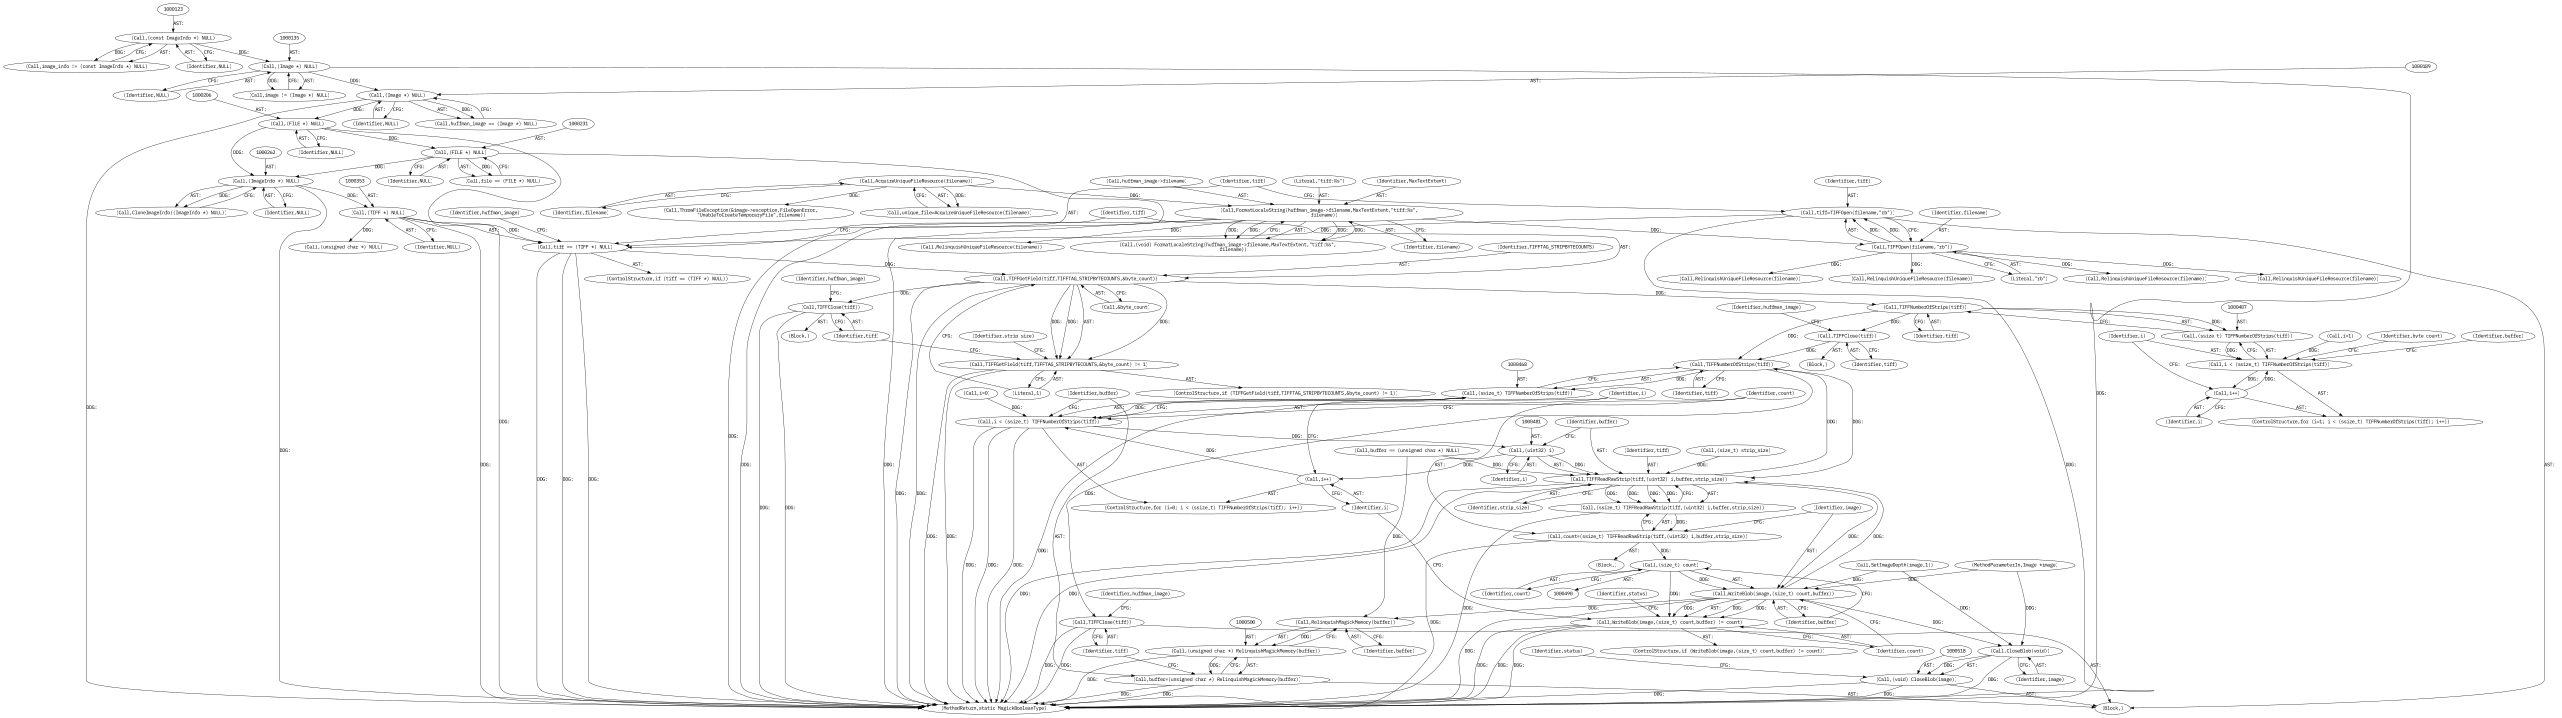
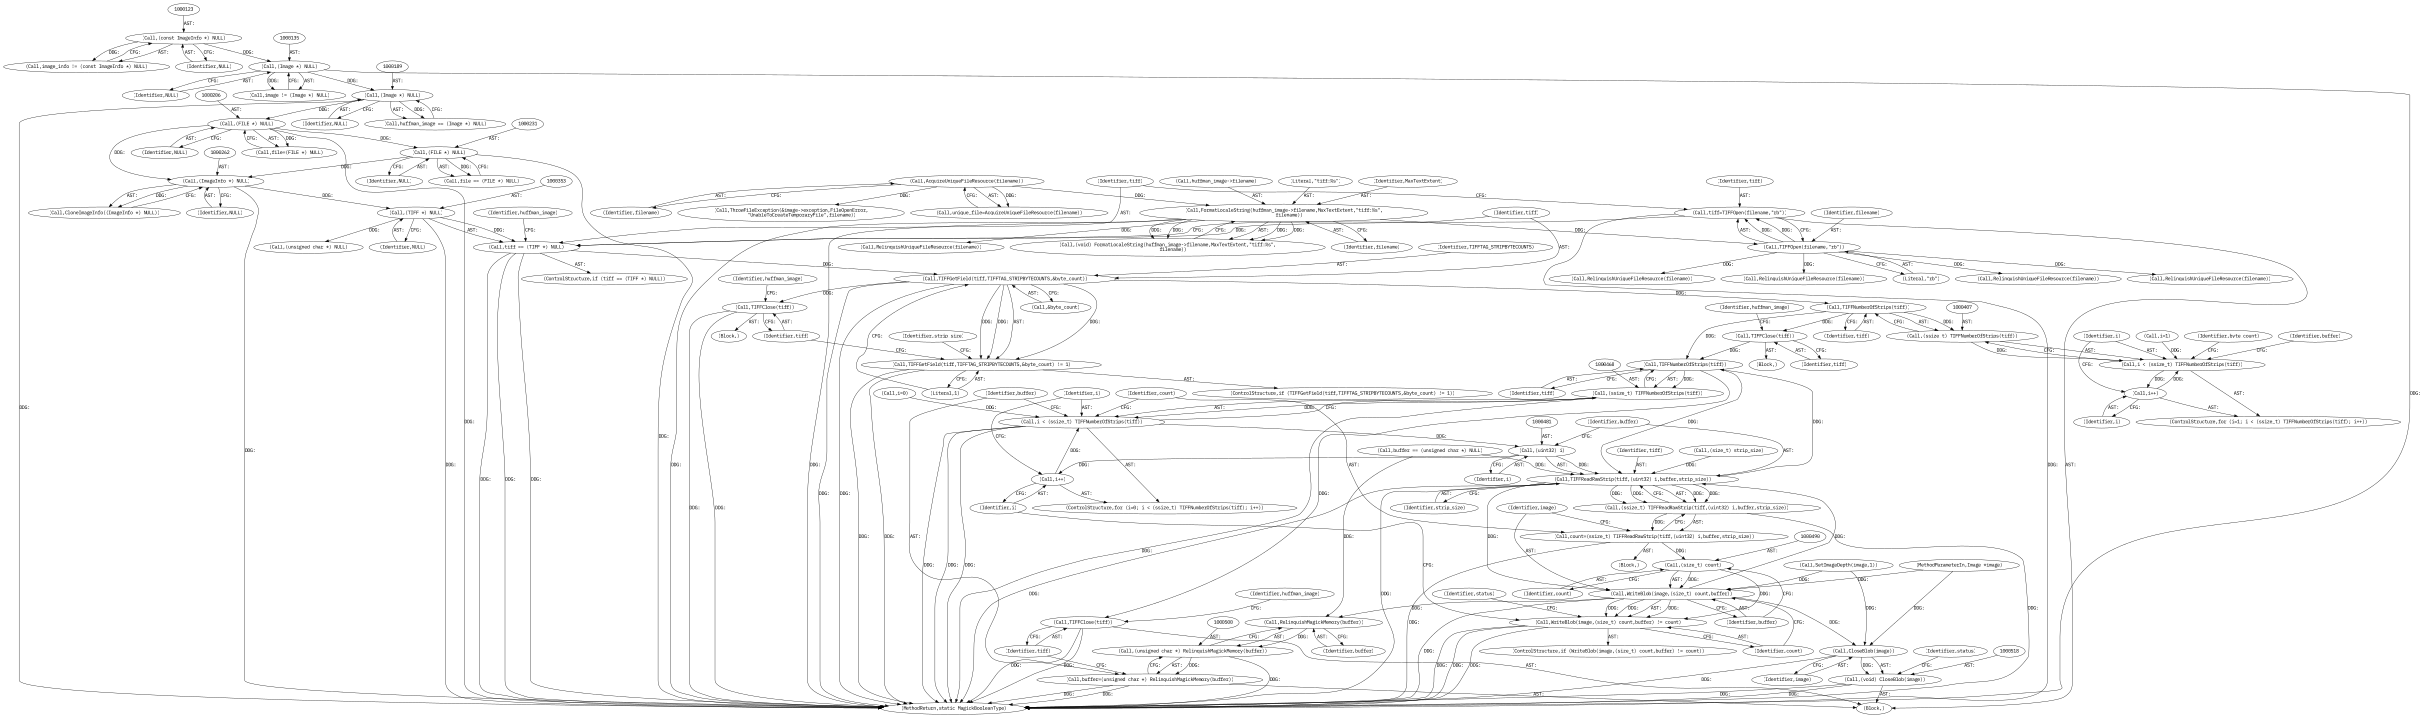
none -> (289, 153)
(1614, 580) -> (1759, 551)
(2020, 651) -> (1863, 651)
